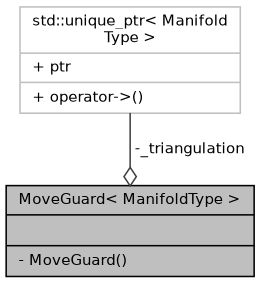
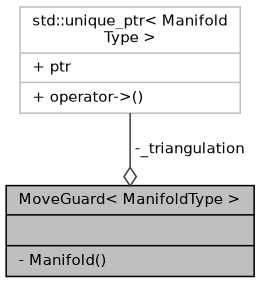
(73, 260) -> (63, 260)
